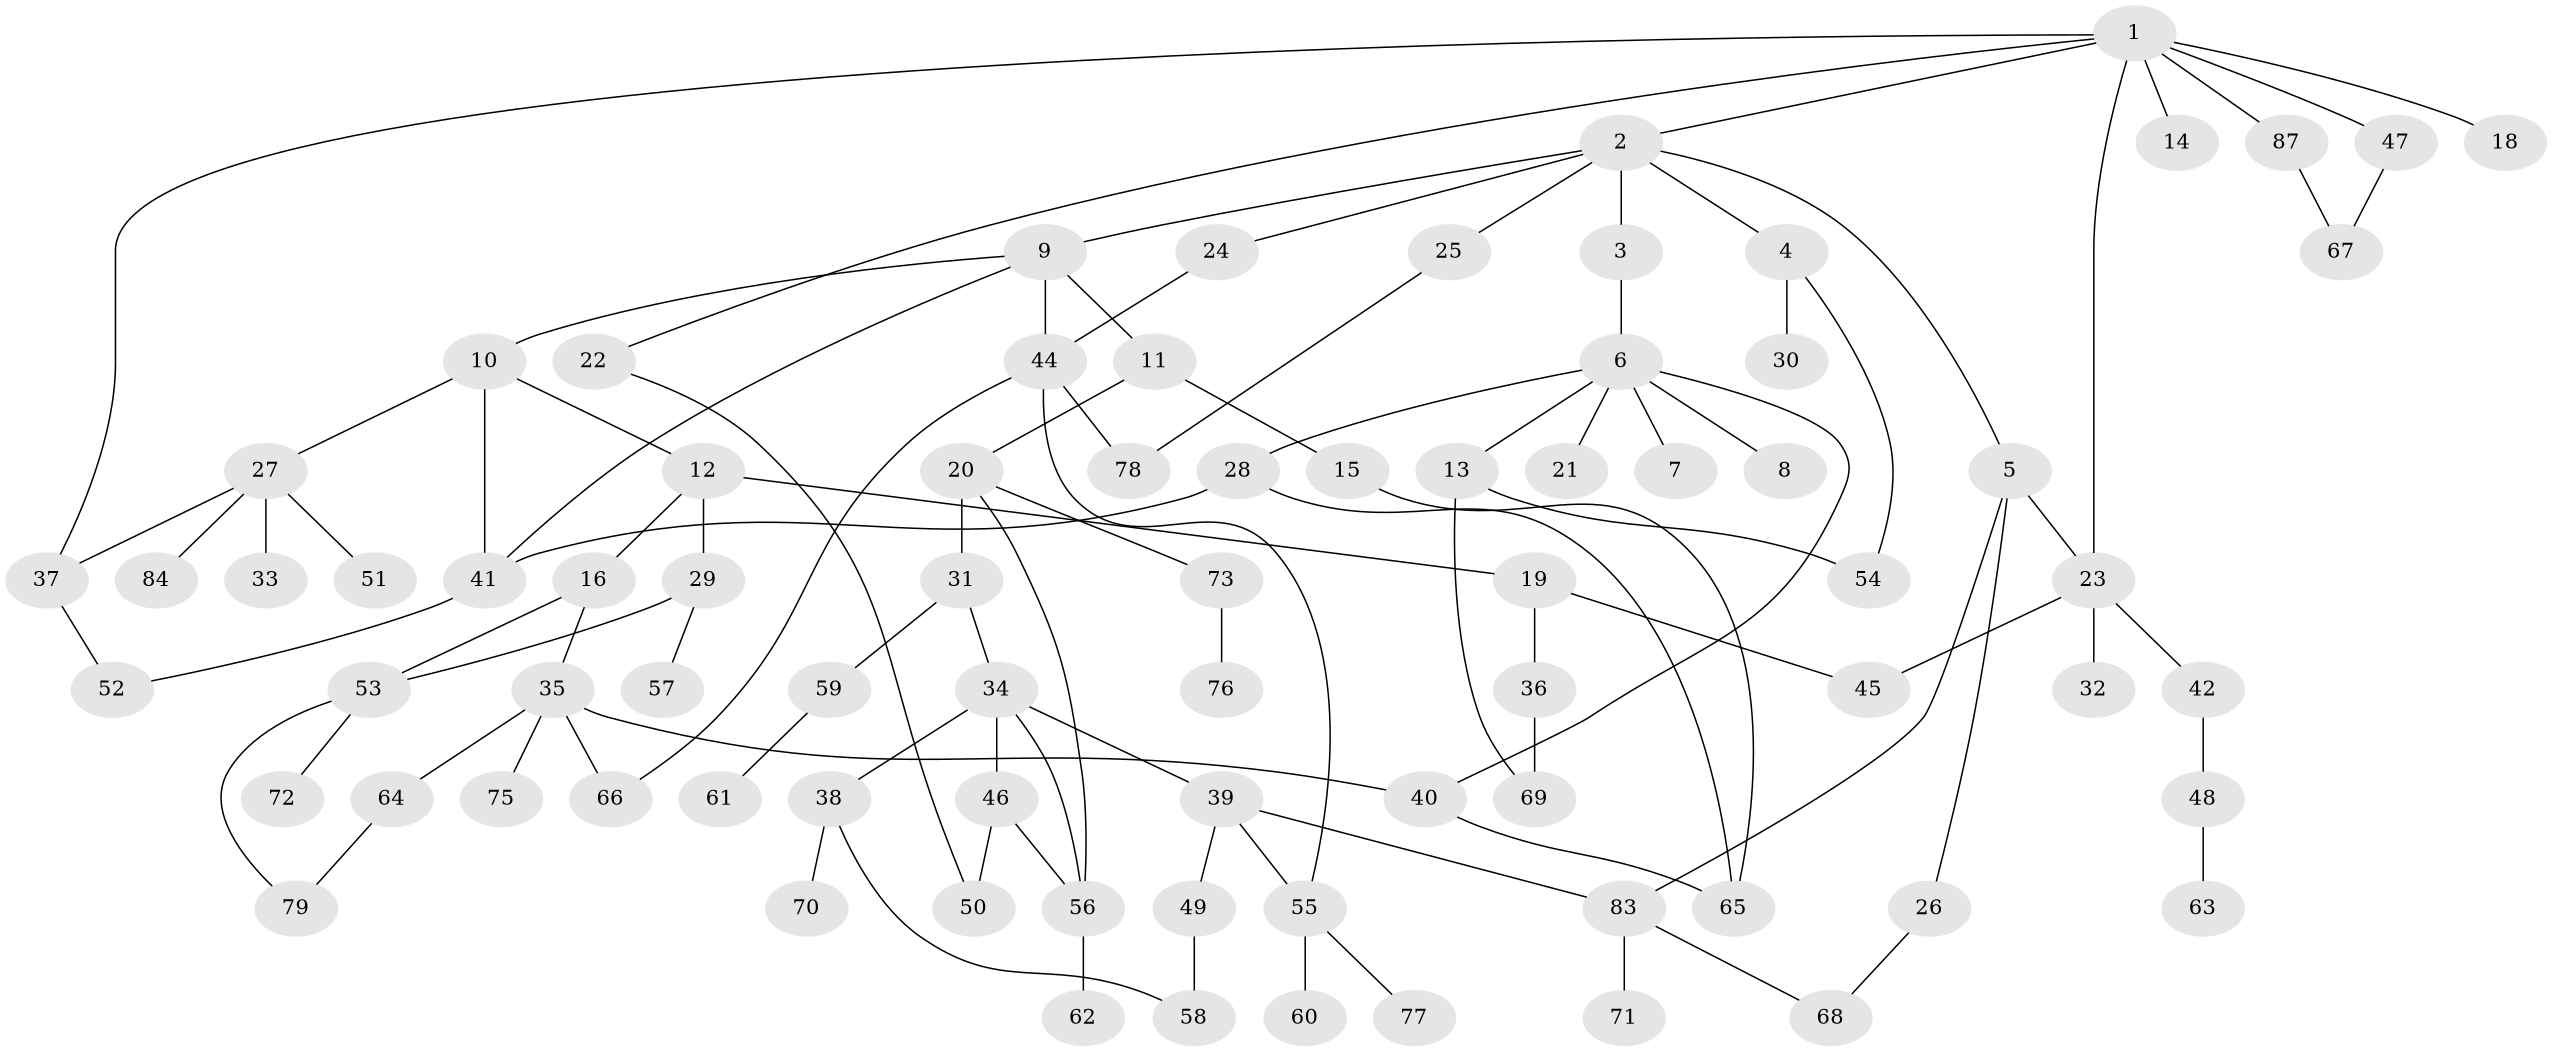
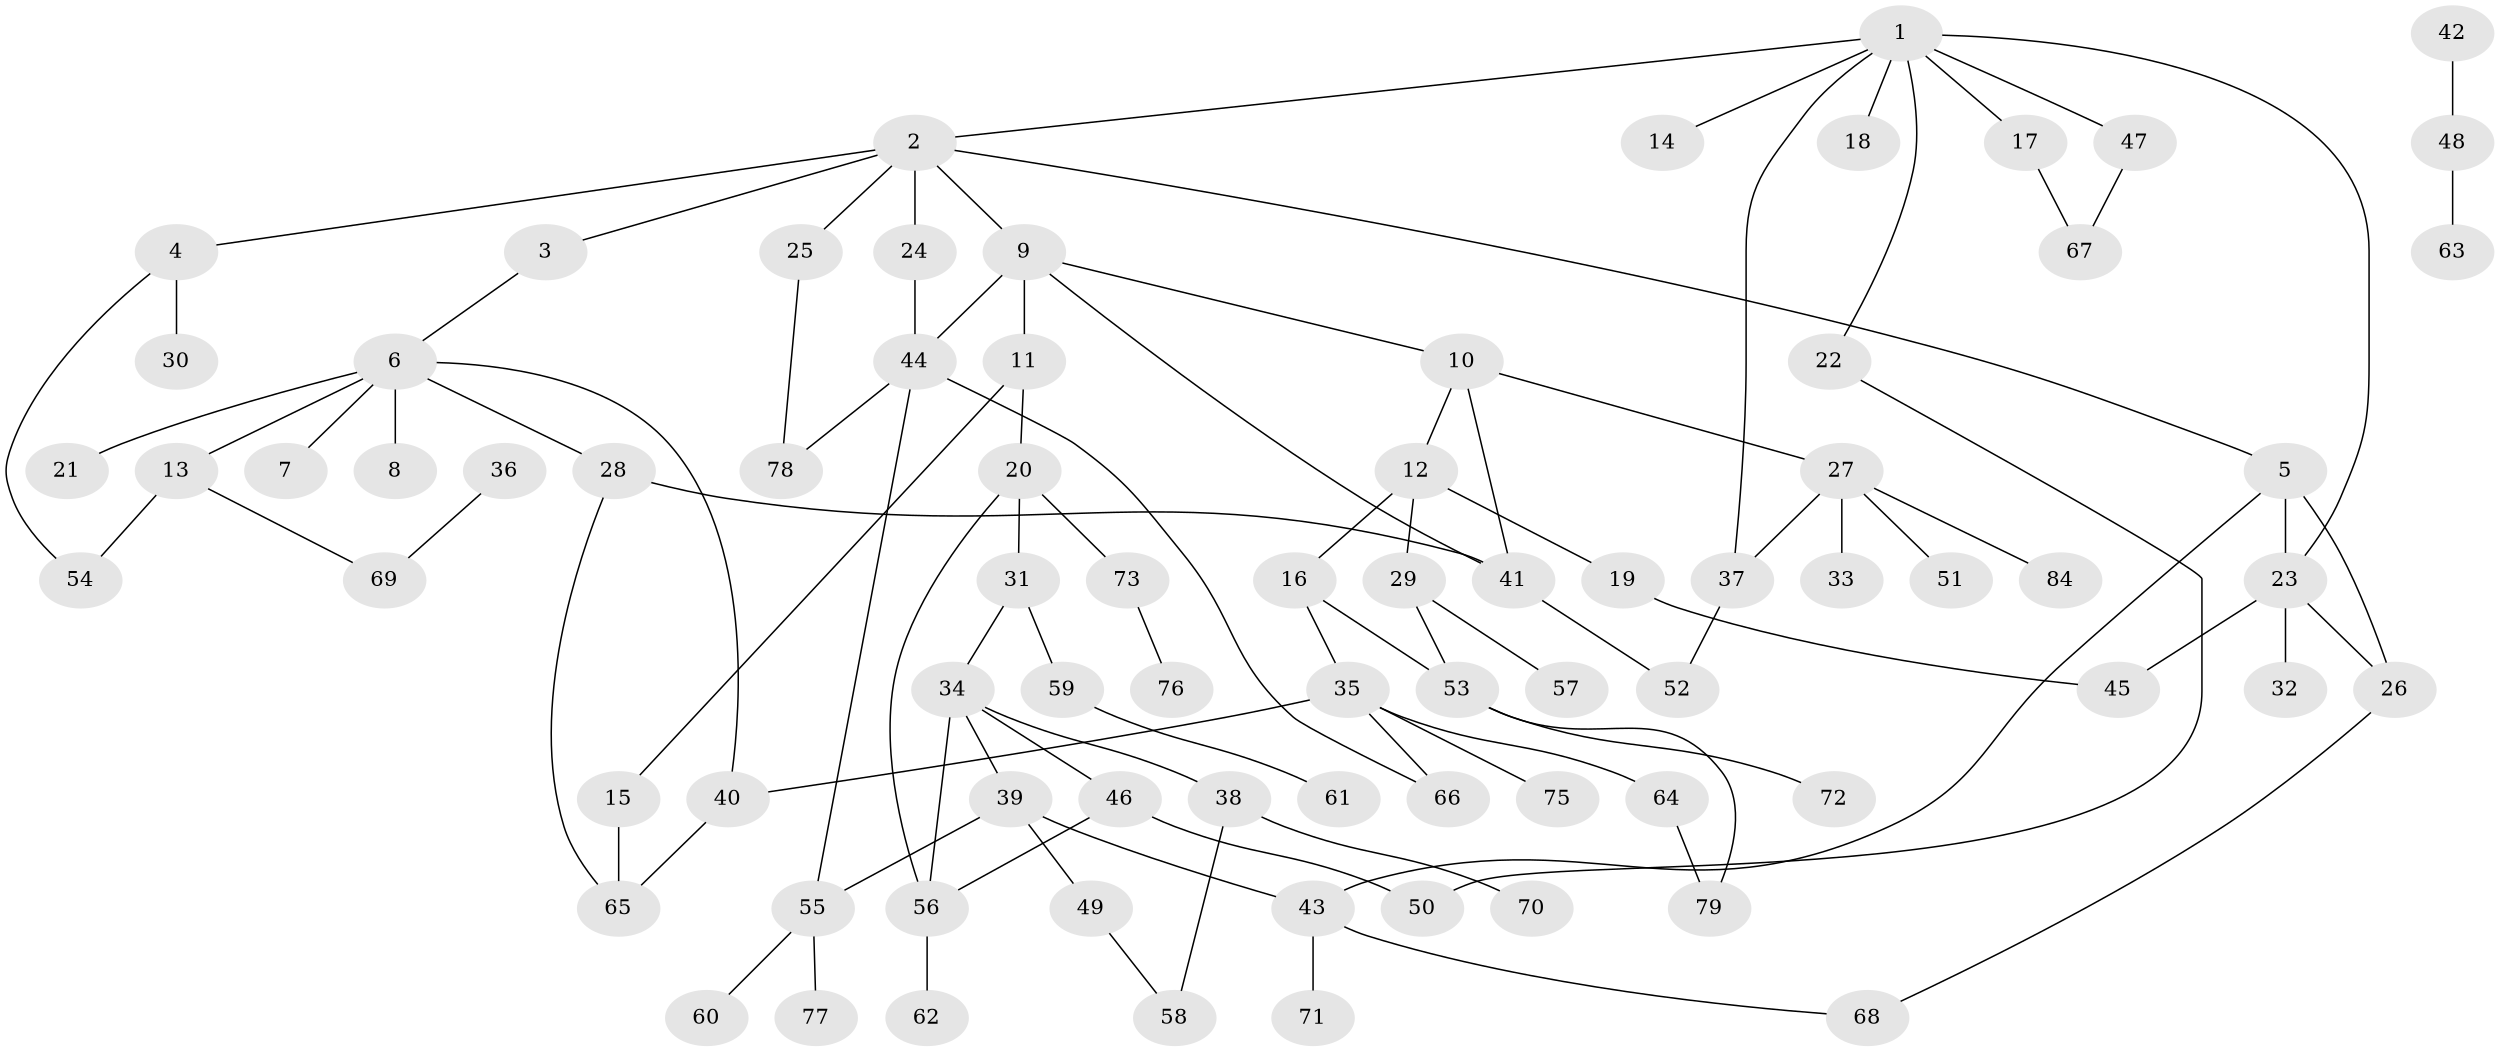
(2287, 143) -> (2026, 143)
(1535, 635) -> none
(2148, 635) -> (2340, 635)
(1624, 909) -> (1313, 909)
